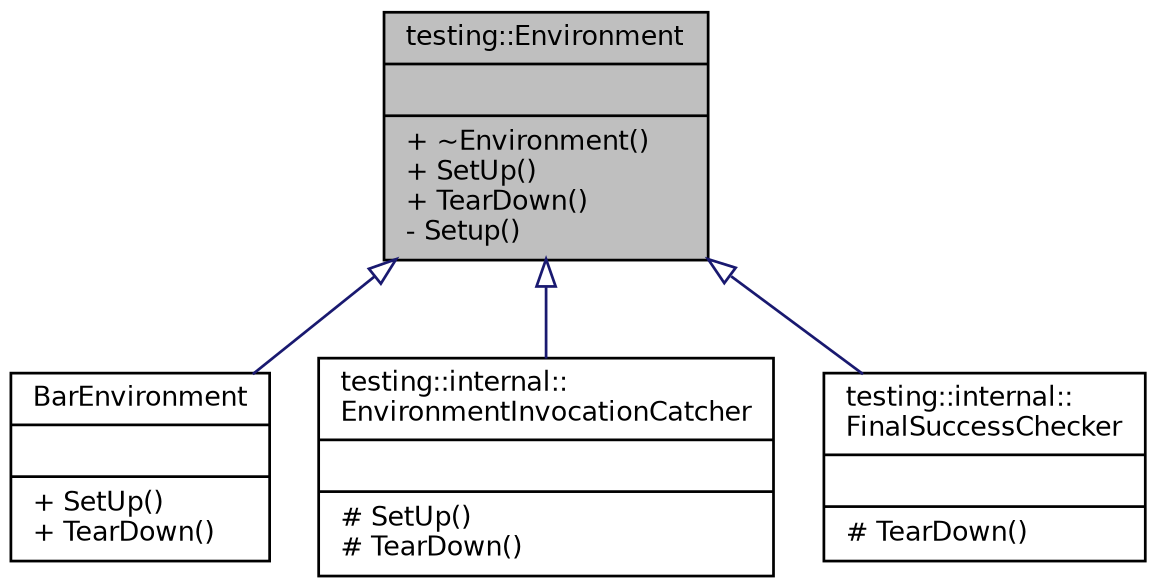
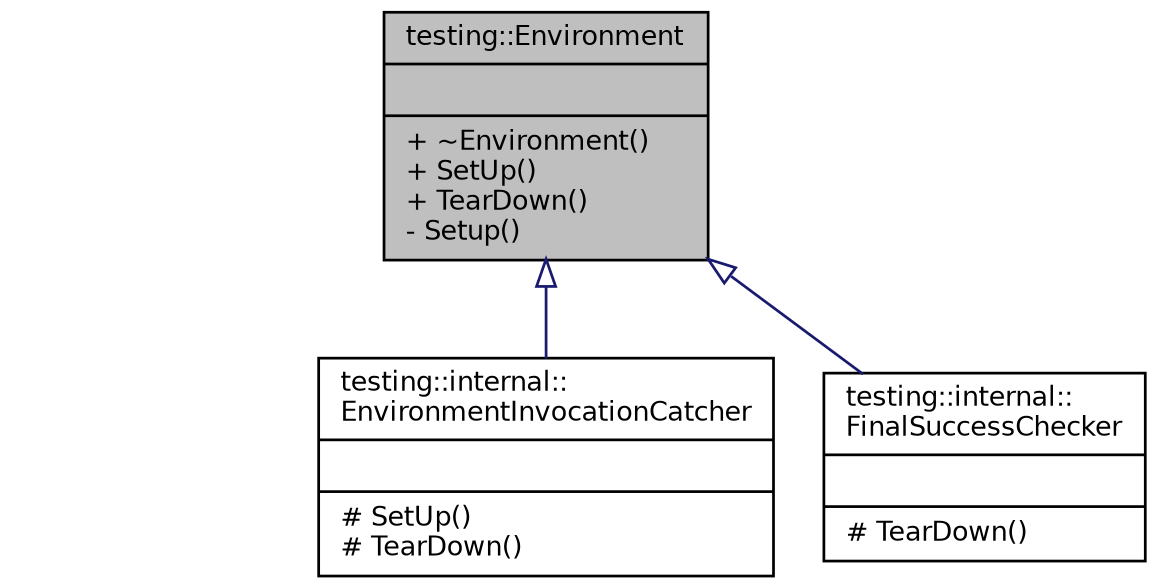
(140, 467) -> none
